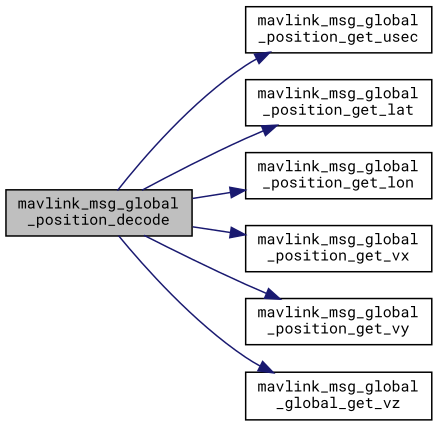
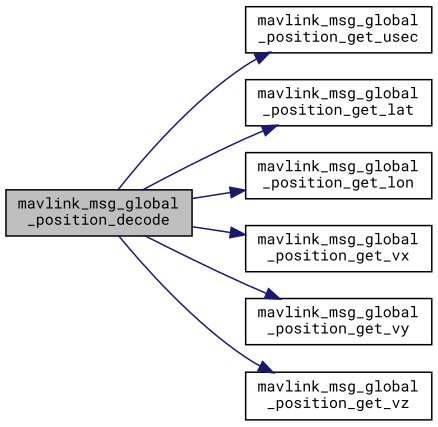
(339, 396) -> (339, 396)
